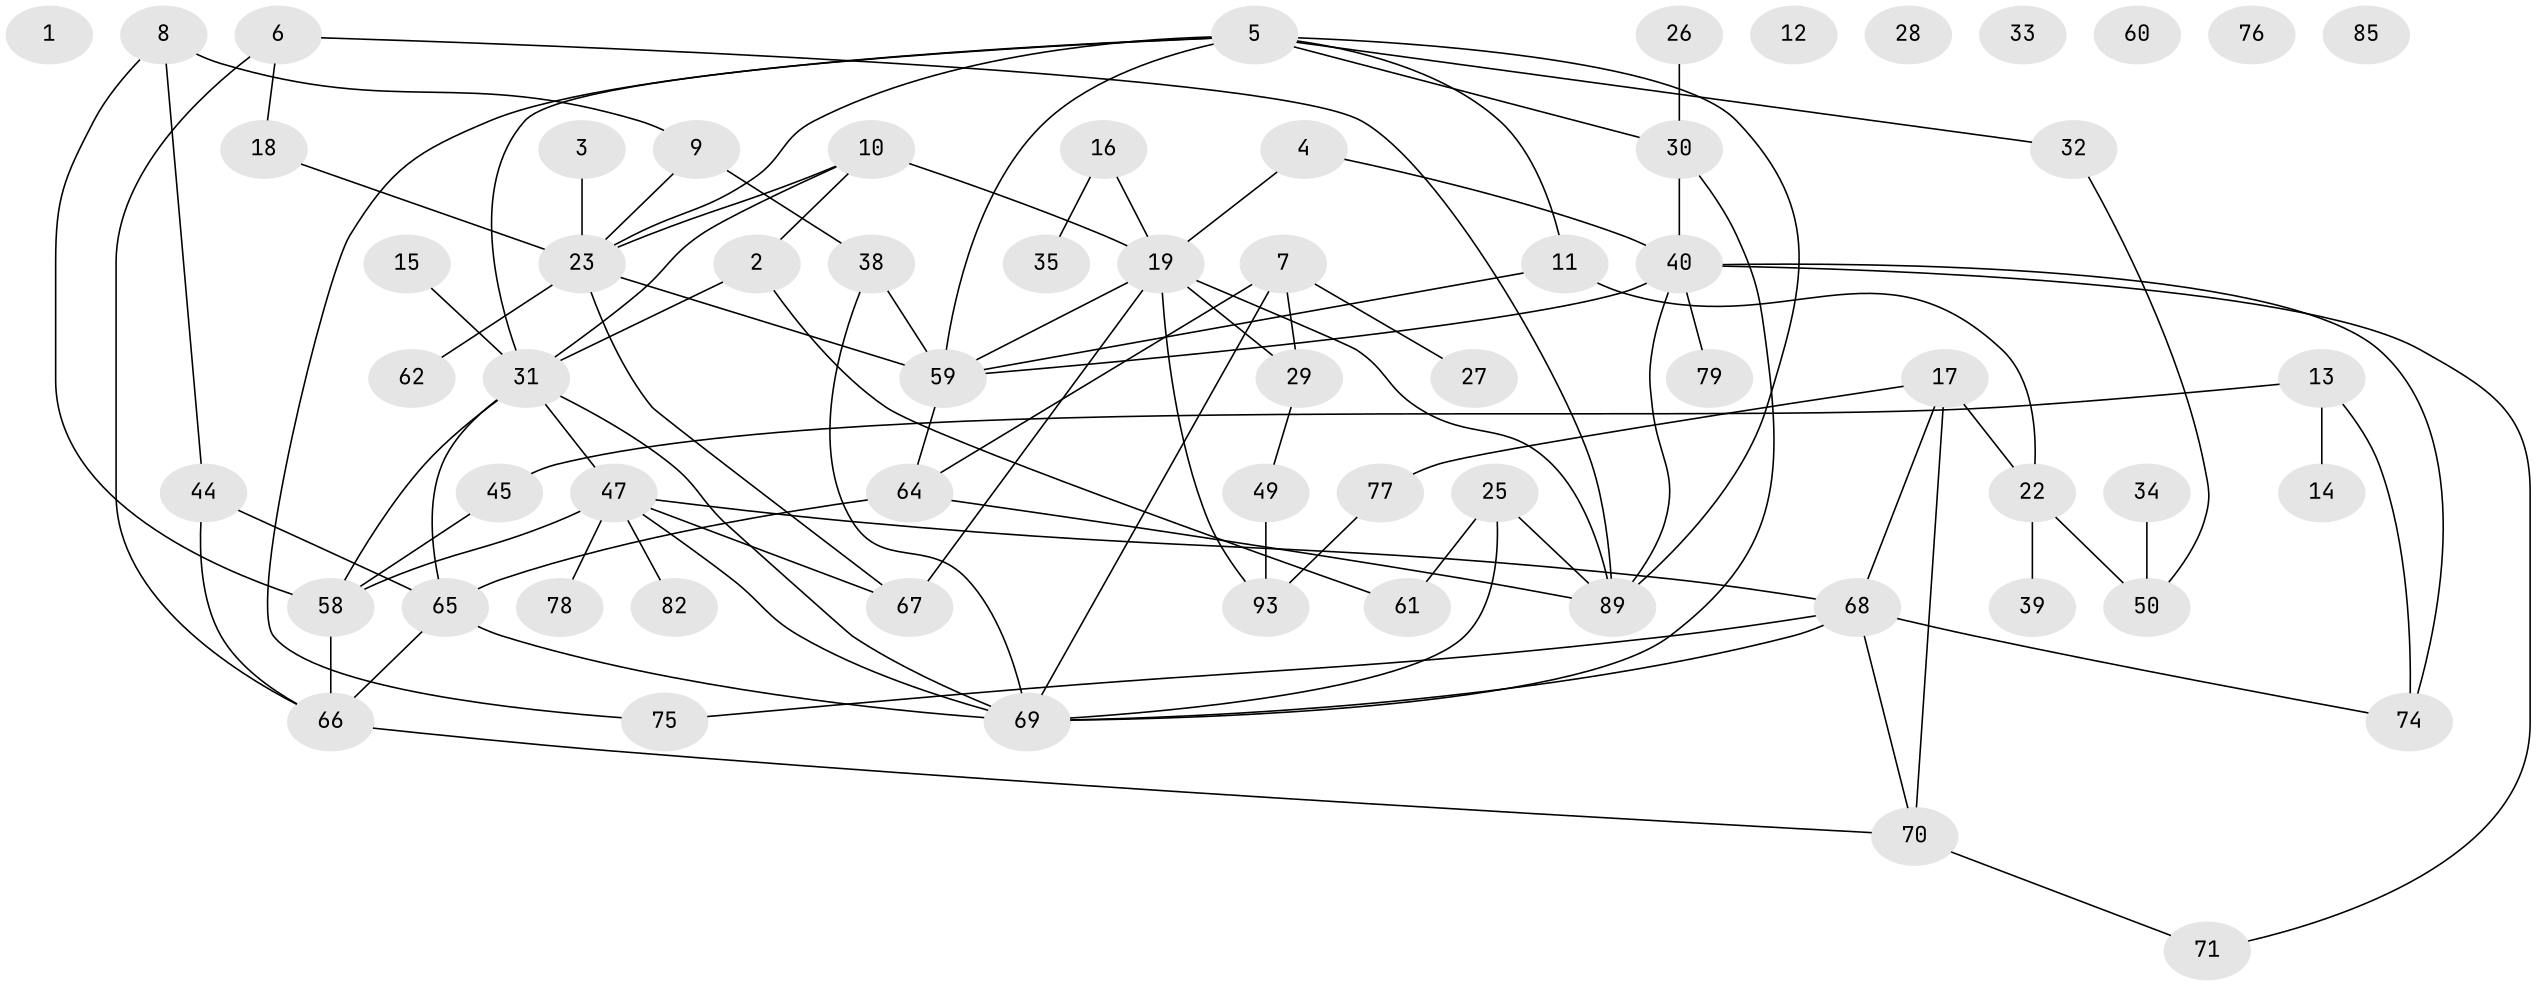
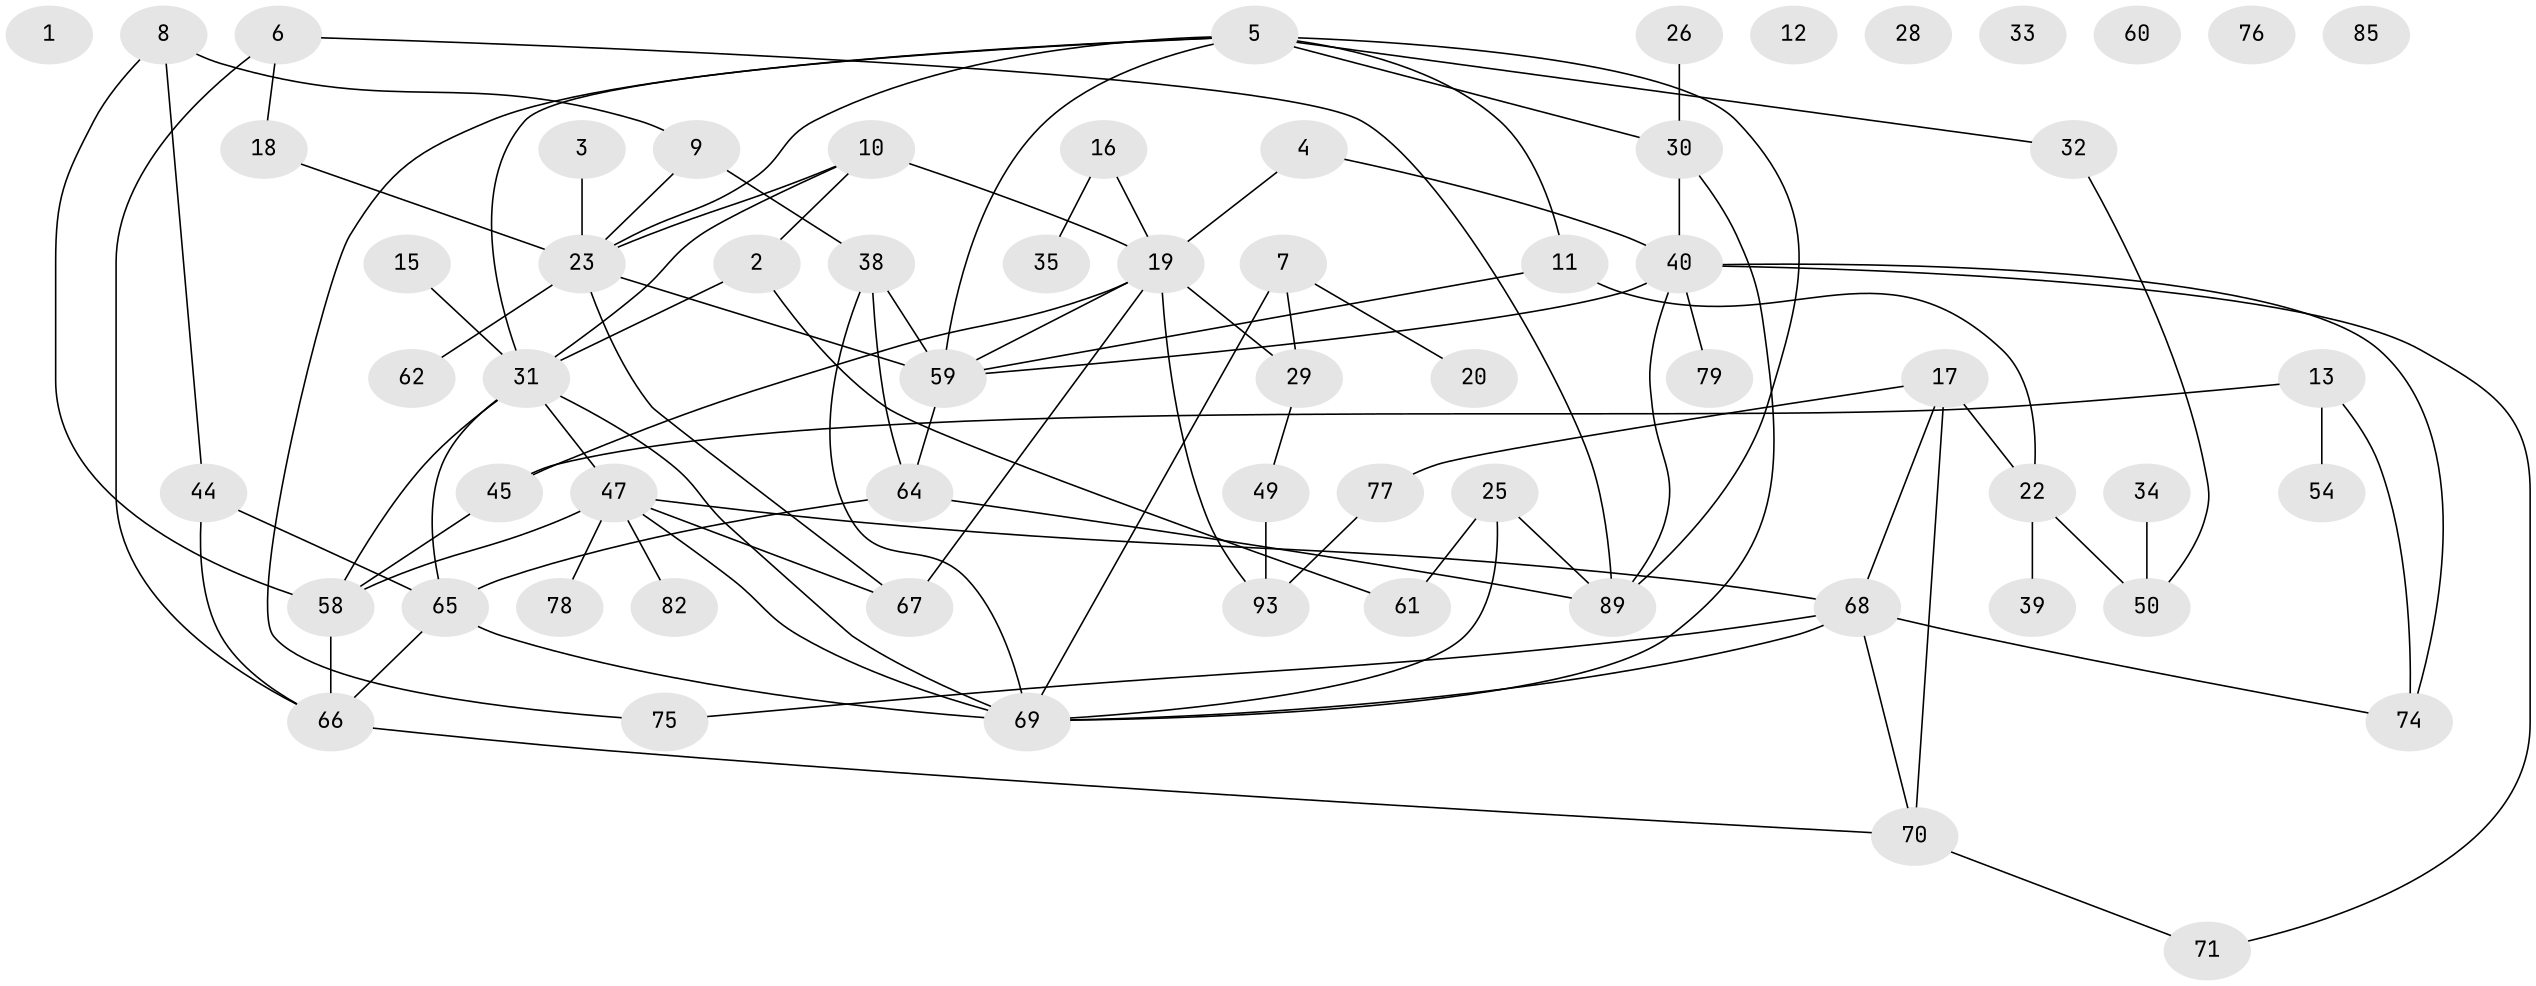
(1474, 378) -> (1474, 378)
(1096, 379) -> (881, 380)
(1404, 397) -> (812, 372)
(2322, 493) -> (2322, 493)
